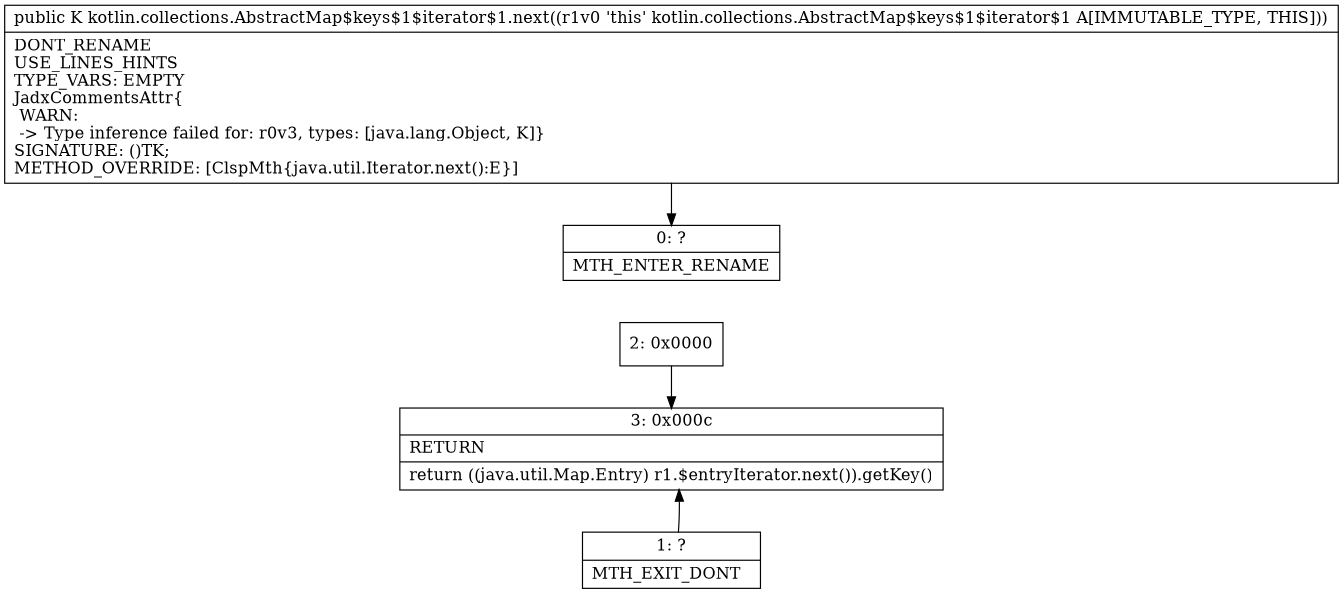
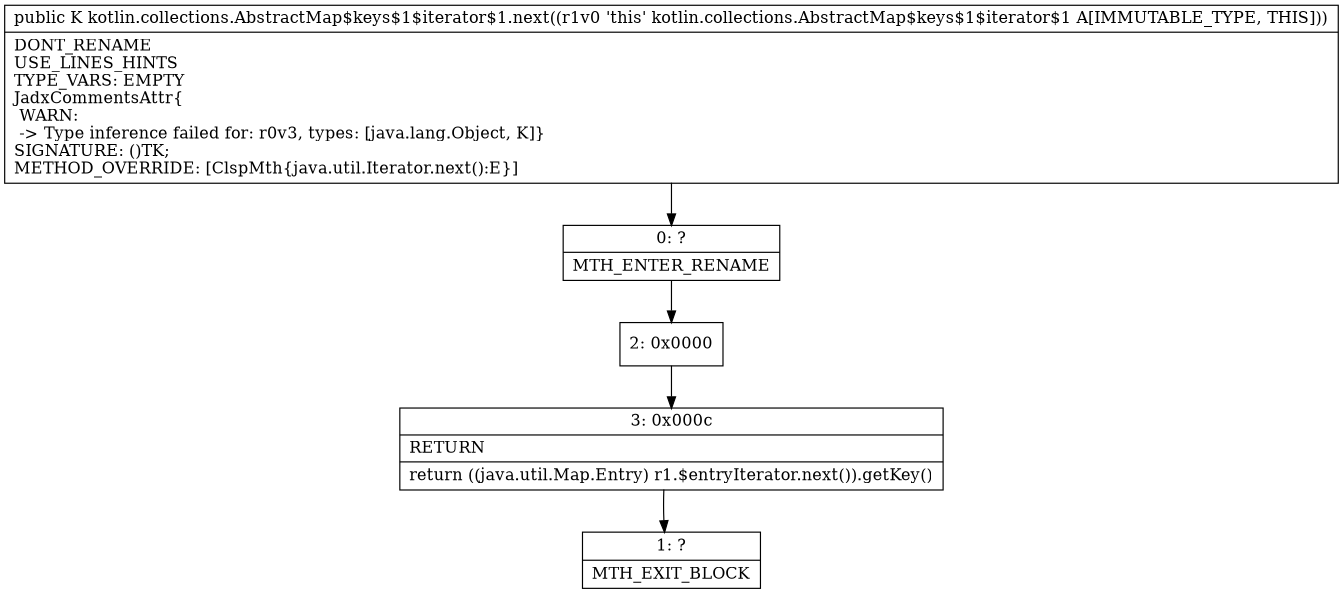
none -> (671, 295)
(679, 517) -> (664, 505)
(666, 574) -> (671, 574)
